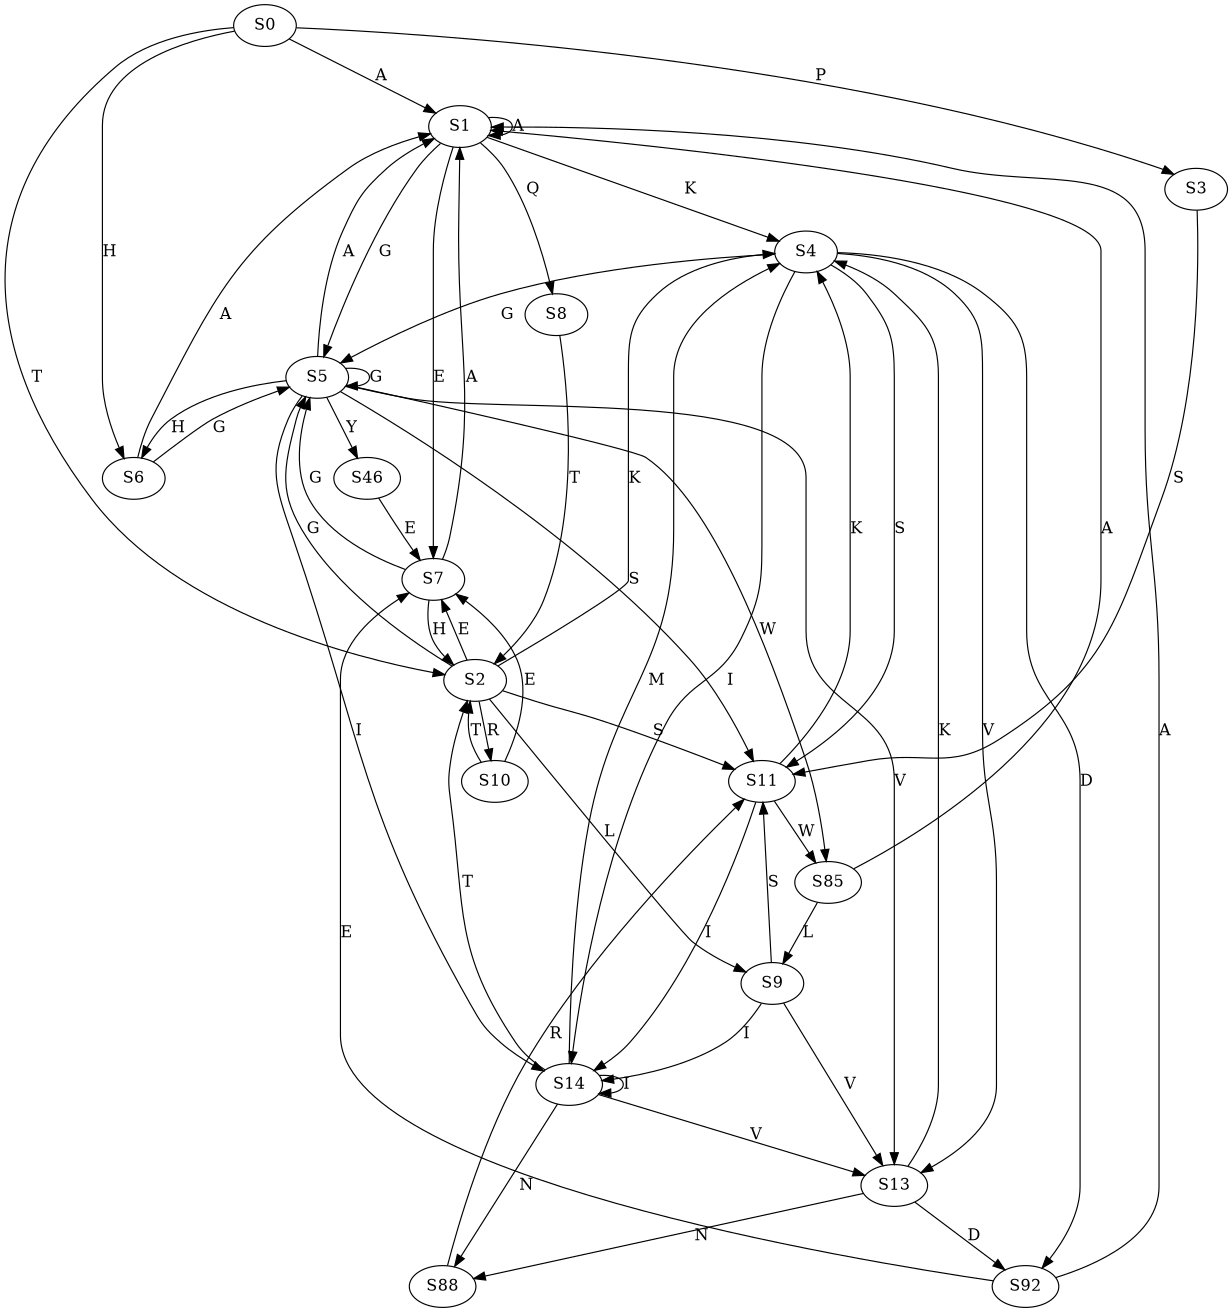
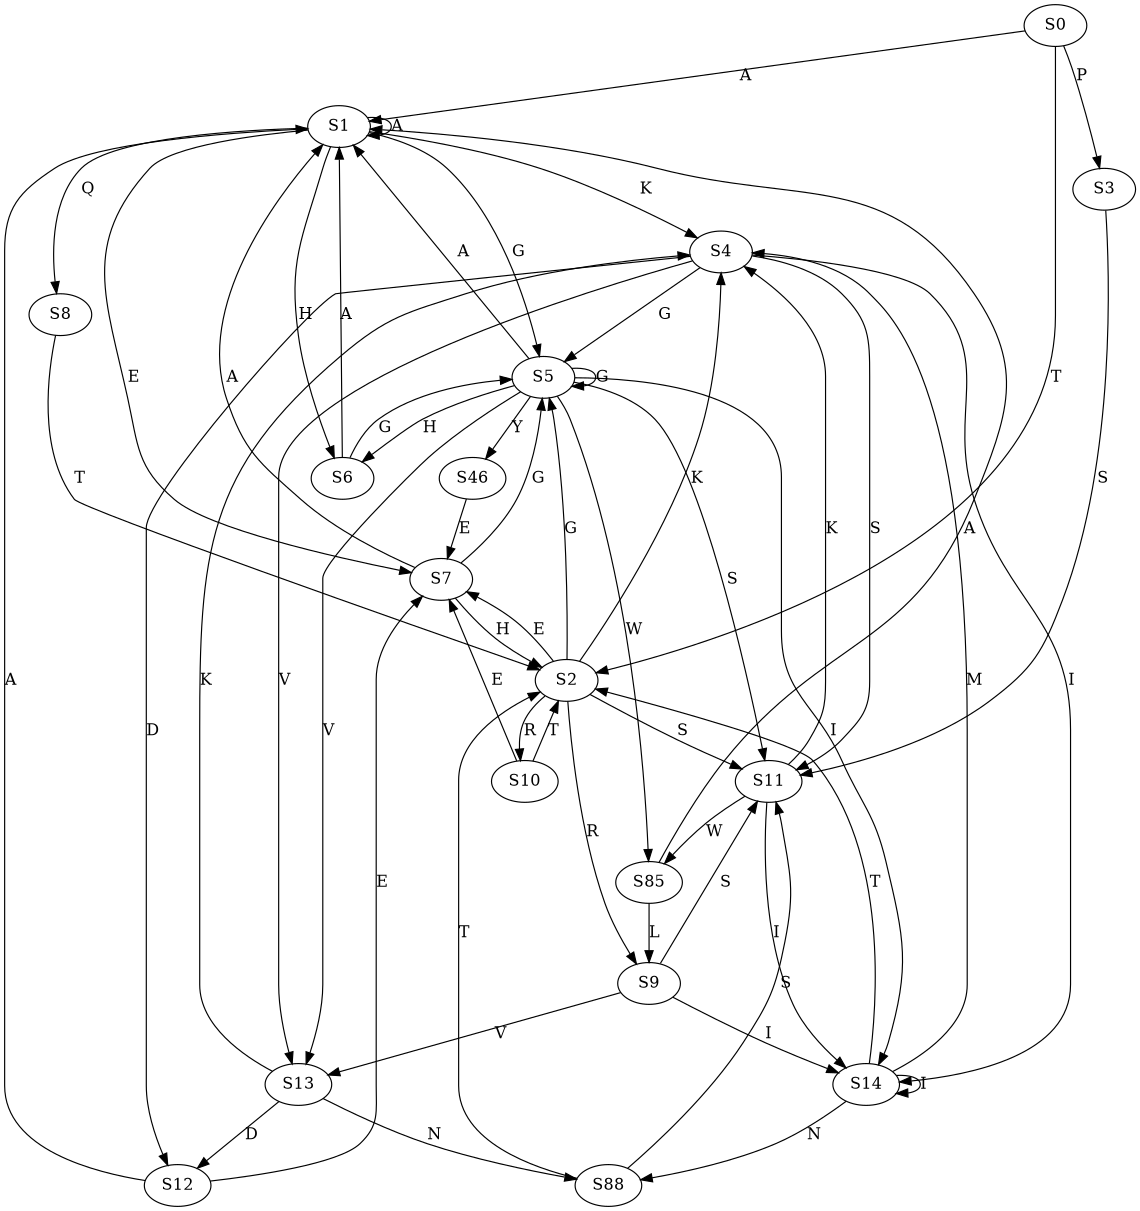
(102, 200) -> (295, 297)
(610, 832) -> (593, 832)
none -> (459, 956)
(556, 1034) -> (786, 983)
(726, 1133) -> none
(1025, 1287) -> (178, 1185)
